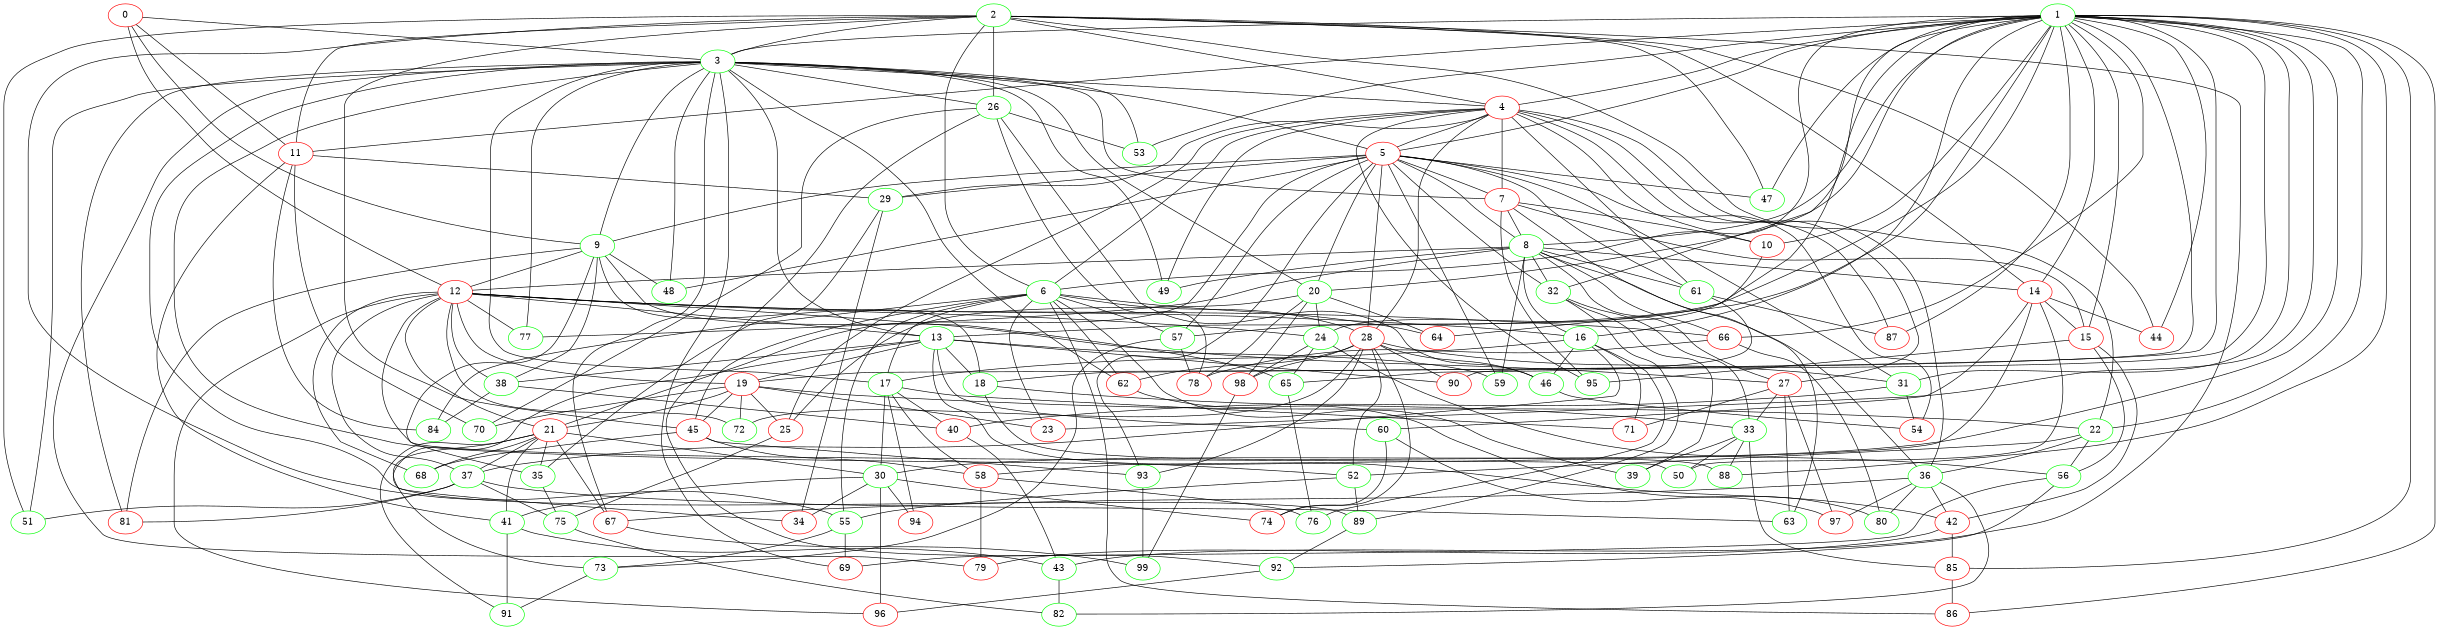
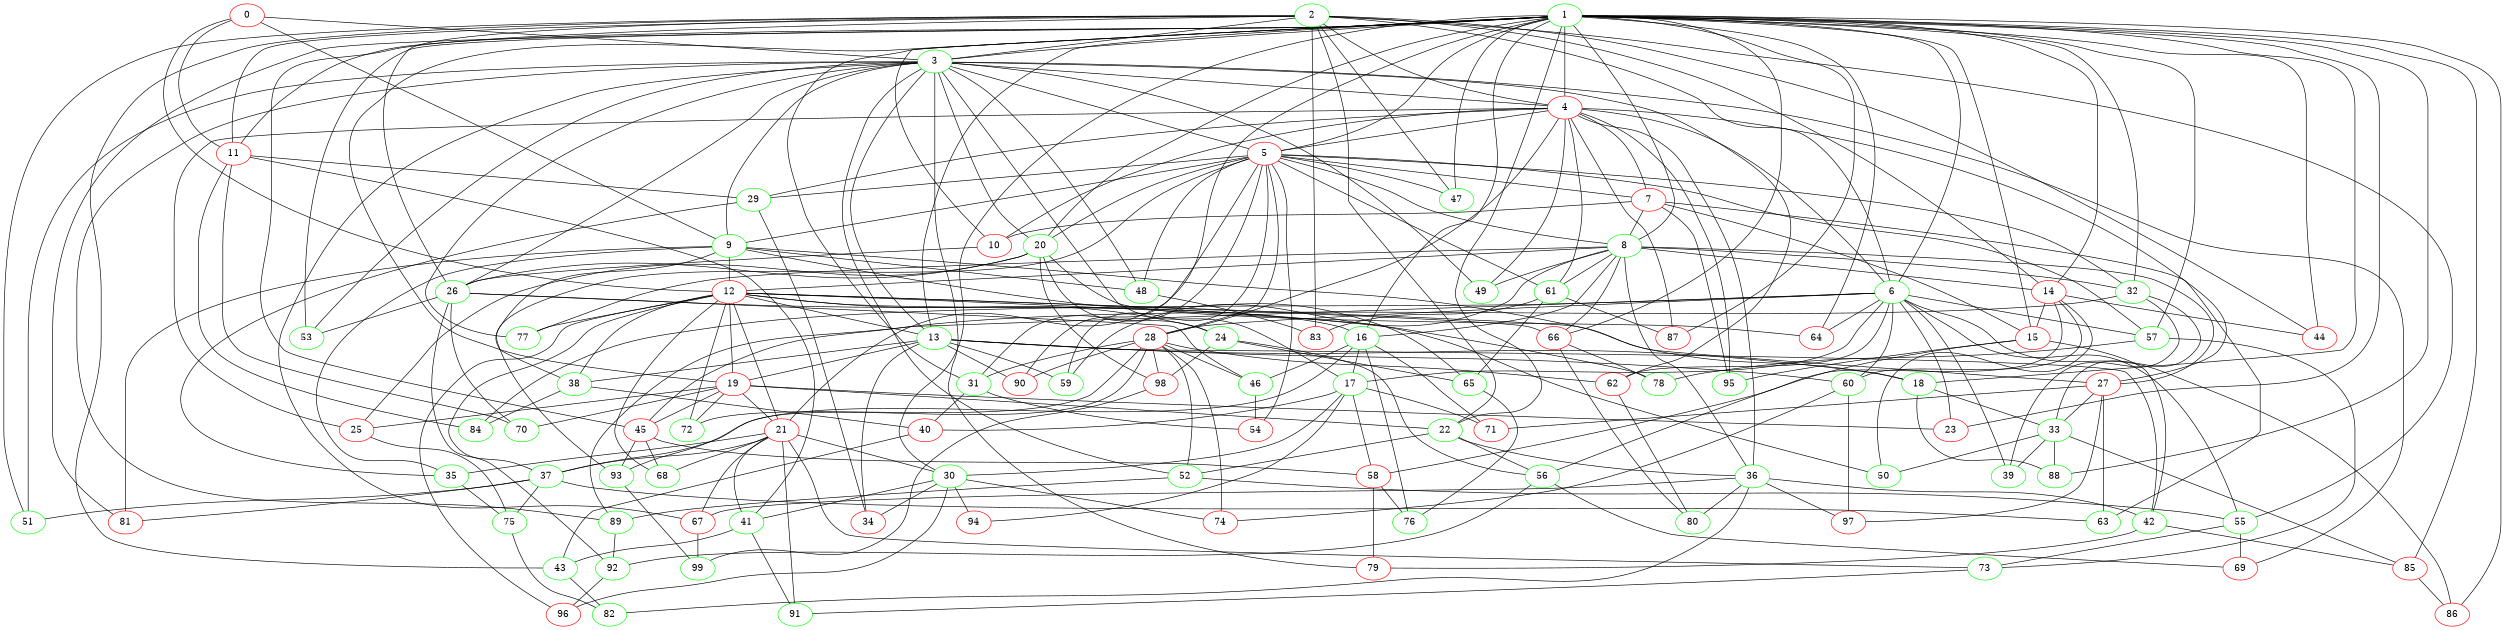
(145, 115) -> (387, 44)
(1103, 138) -> none
(1559, 322) -> (721, 261)
none -> (1316, 338)
(1256, 340) -> (818, 277)
none -> (1887, 344)
(1194, 384) -> (1659, 384)
(1952, 522) -> (2149, 522)
